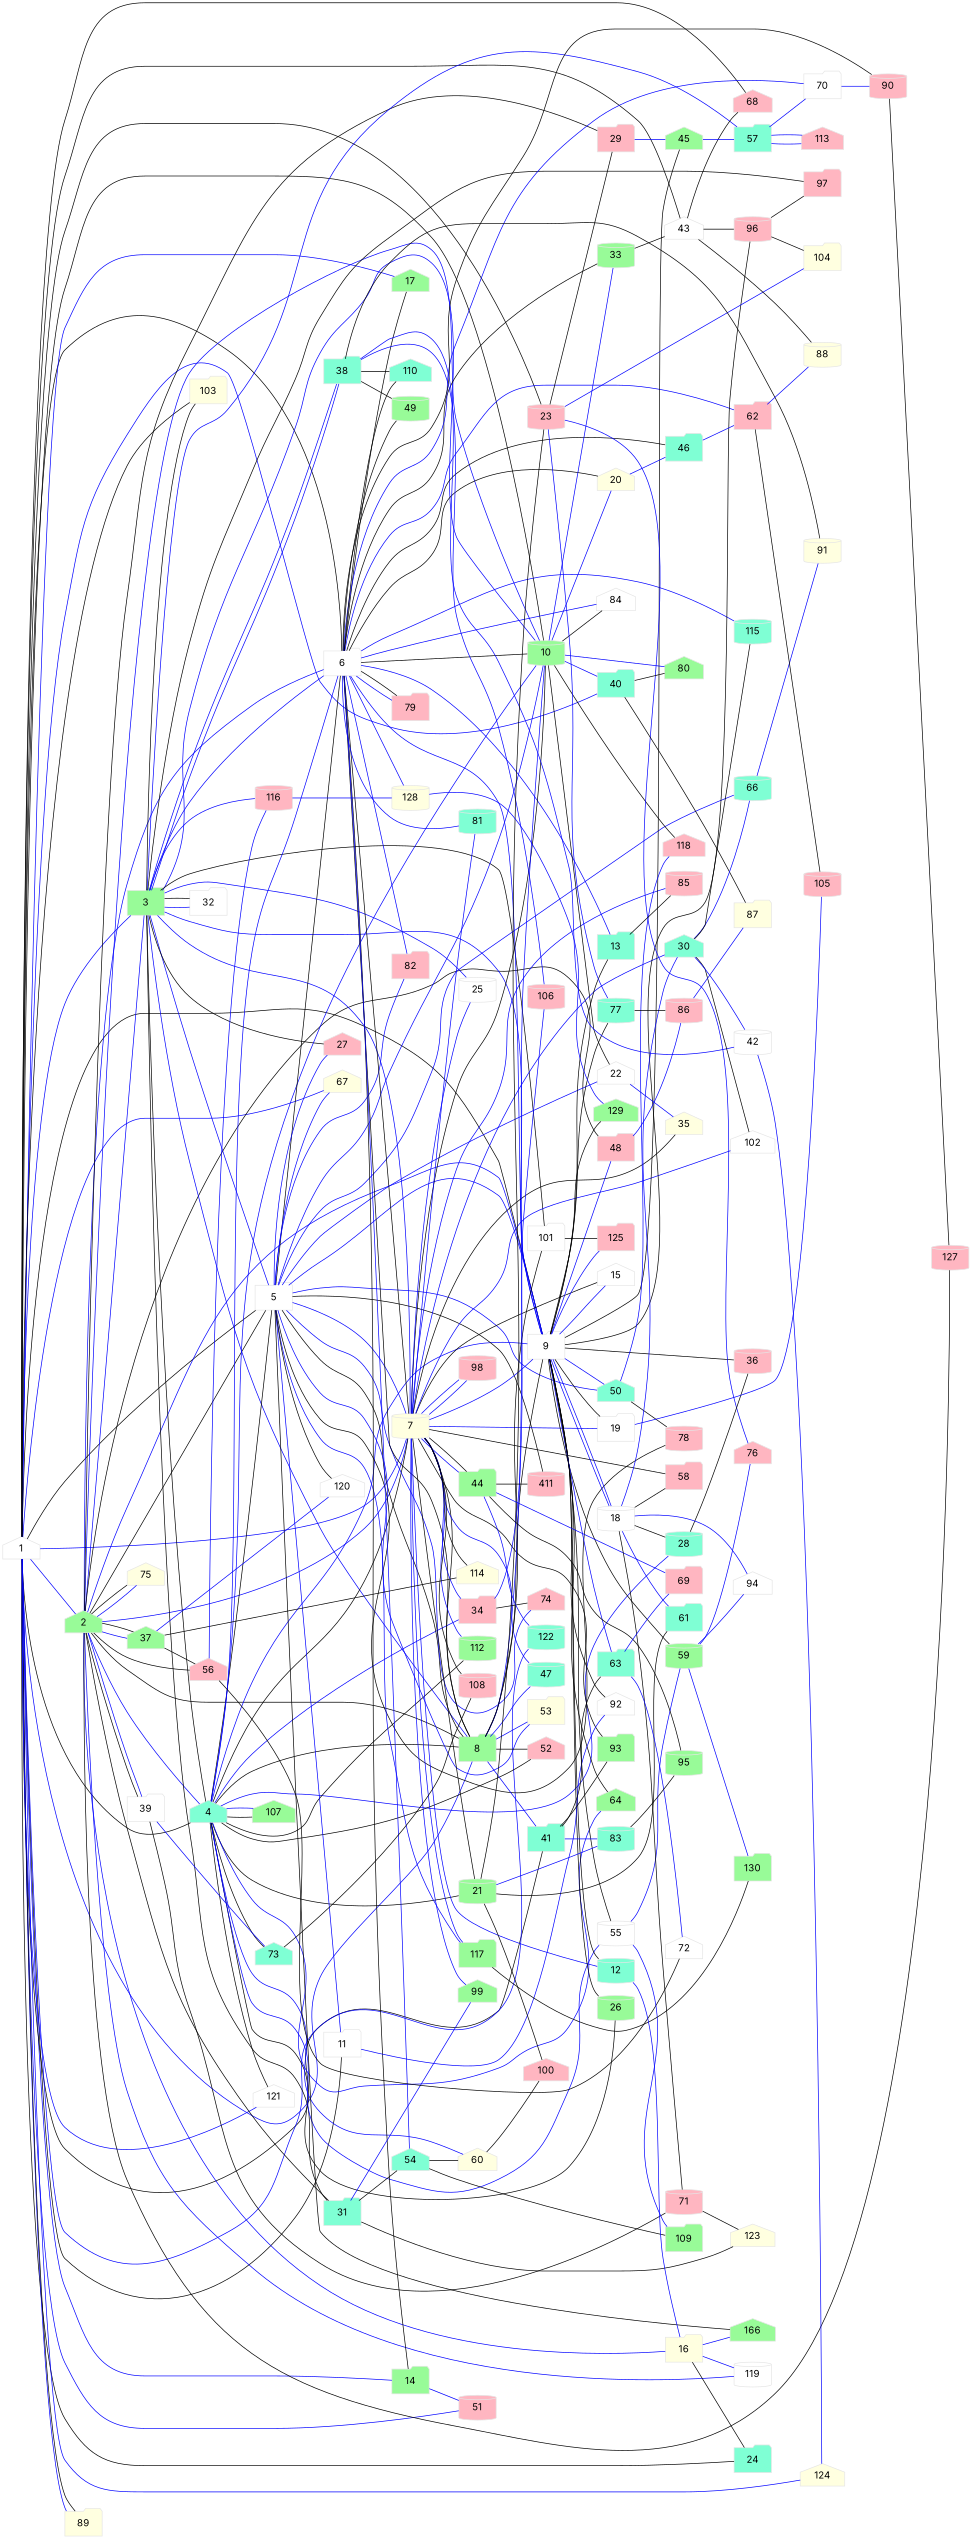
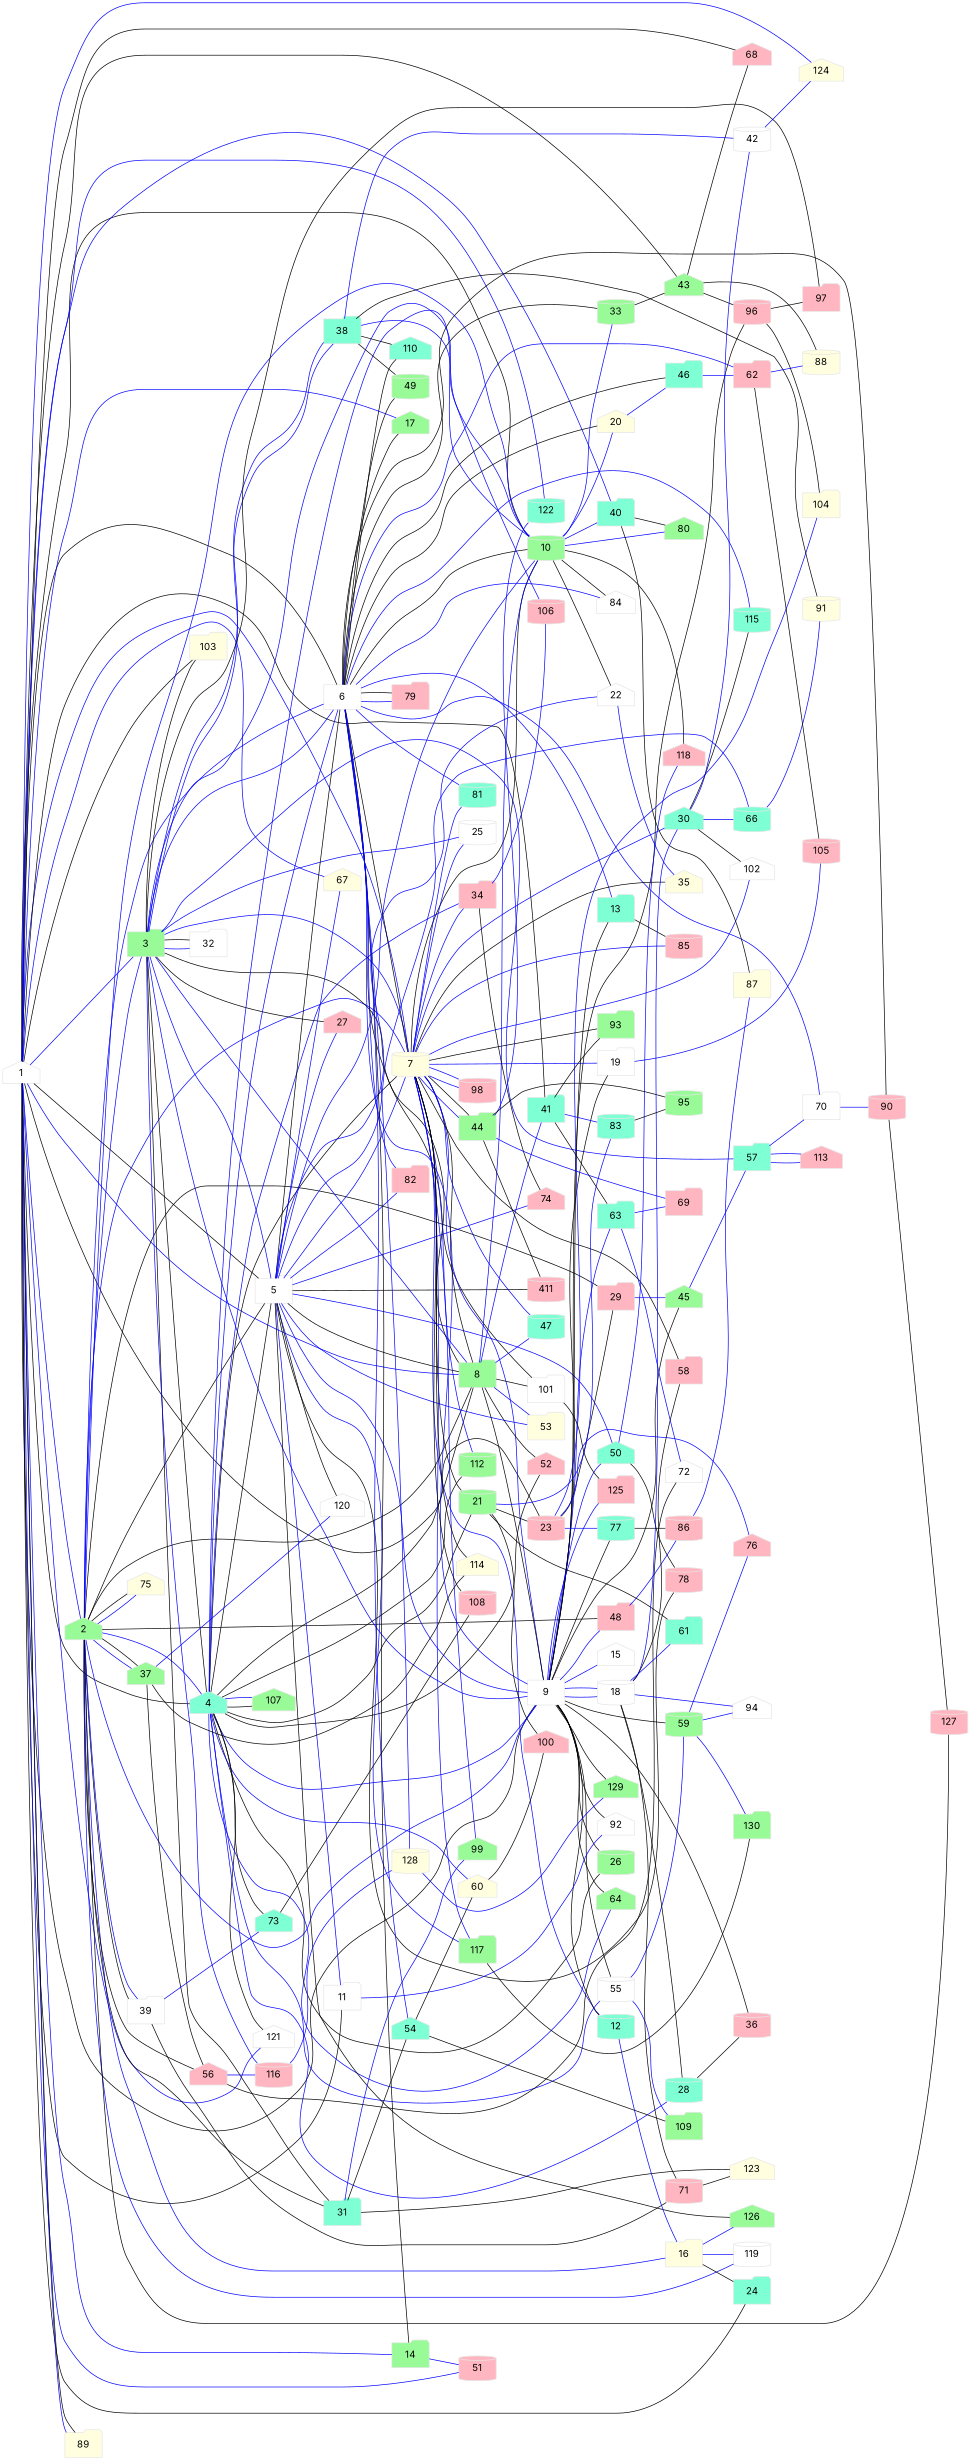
(684, 229) -> (684, 286)
(490, 1329) -> none
(753, 2331) -> (752, 2217)
